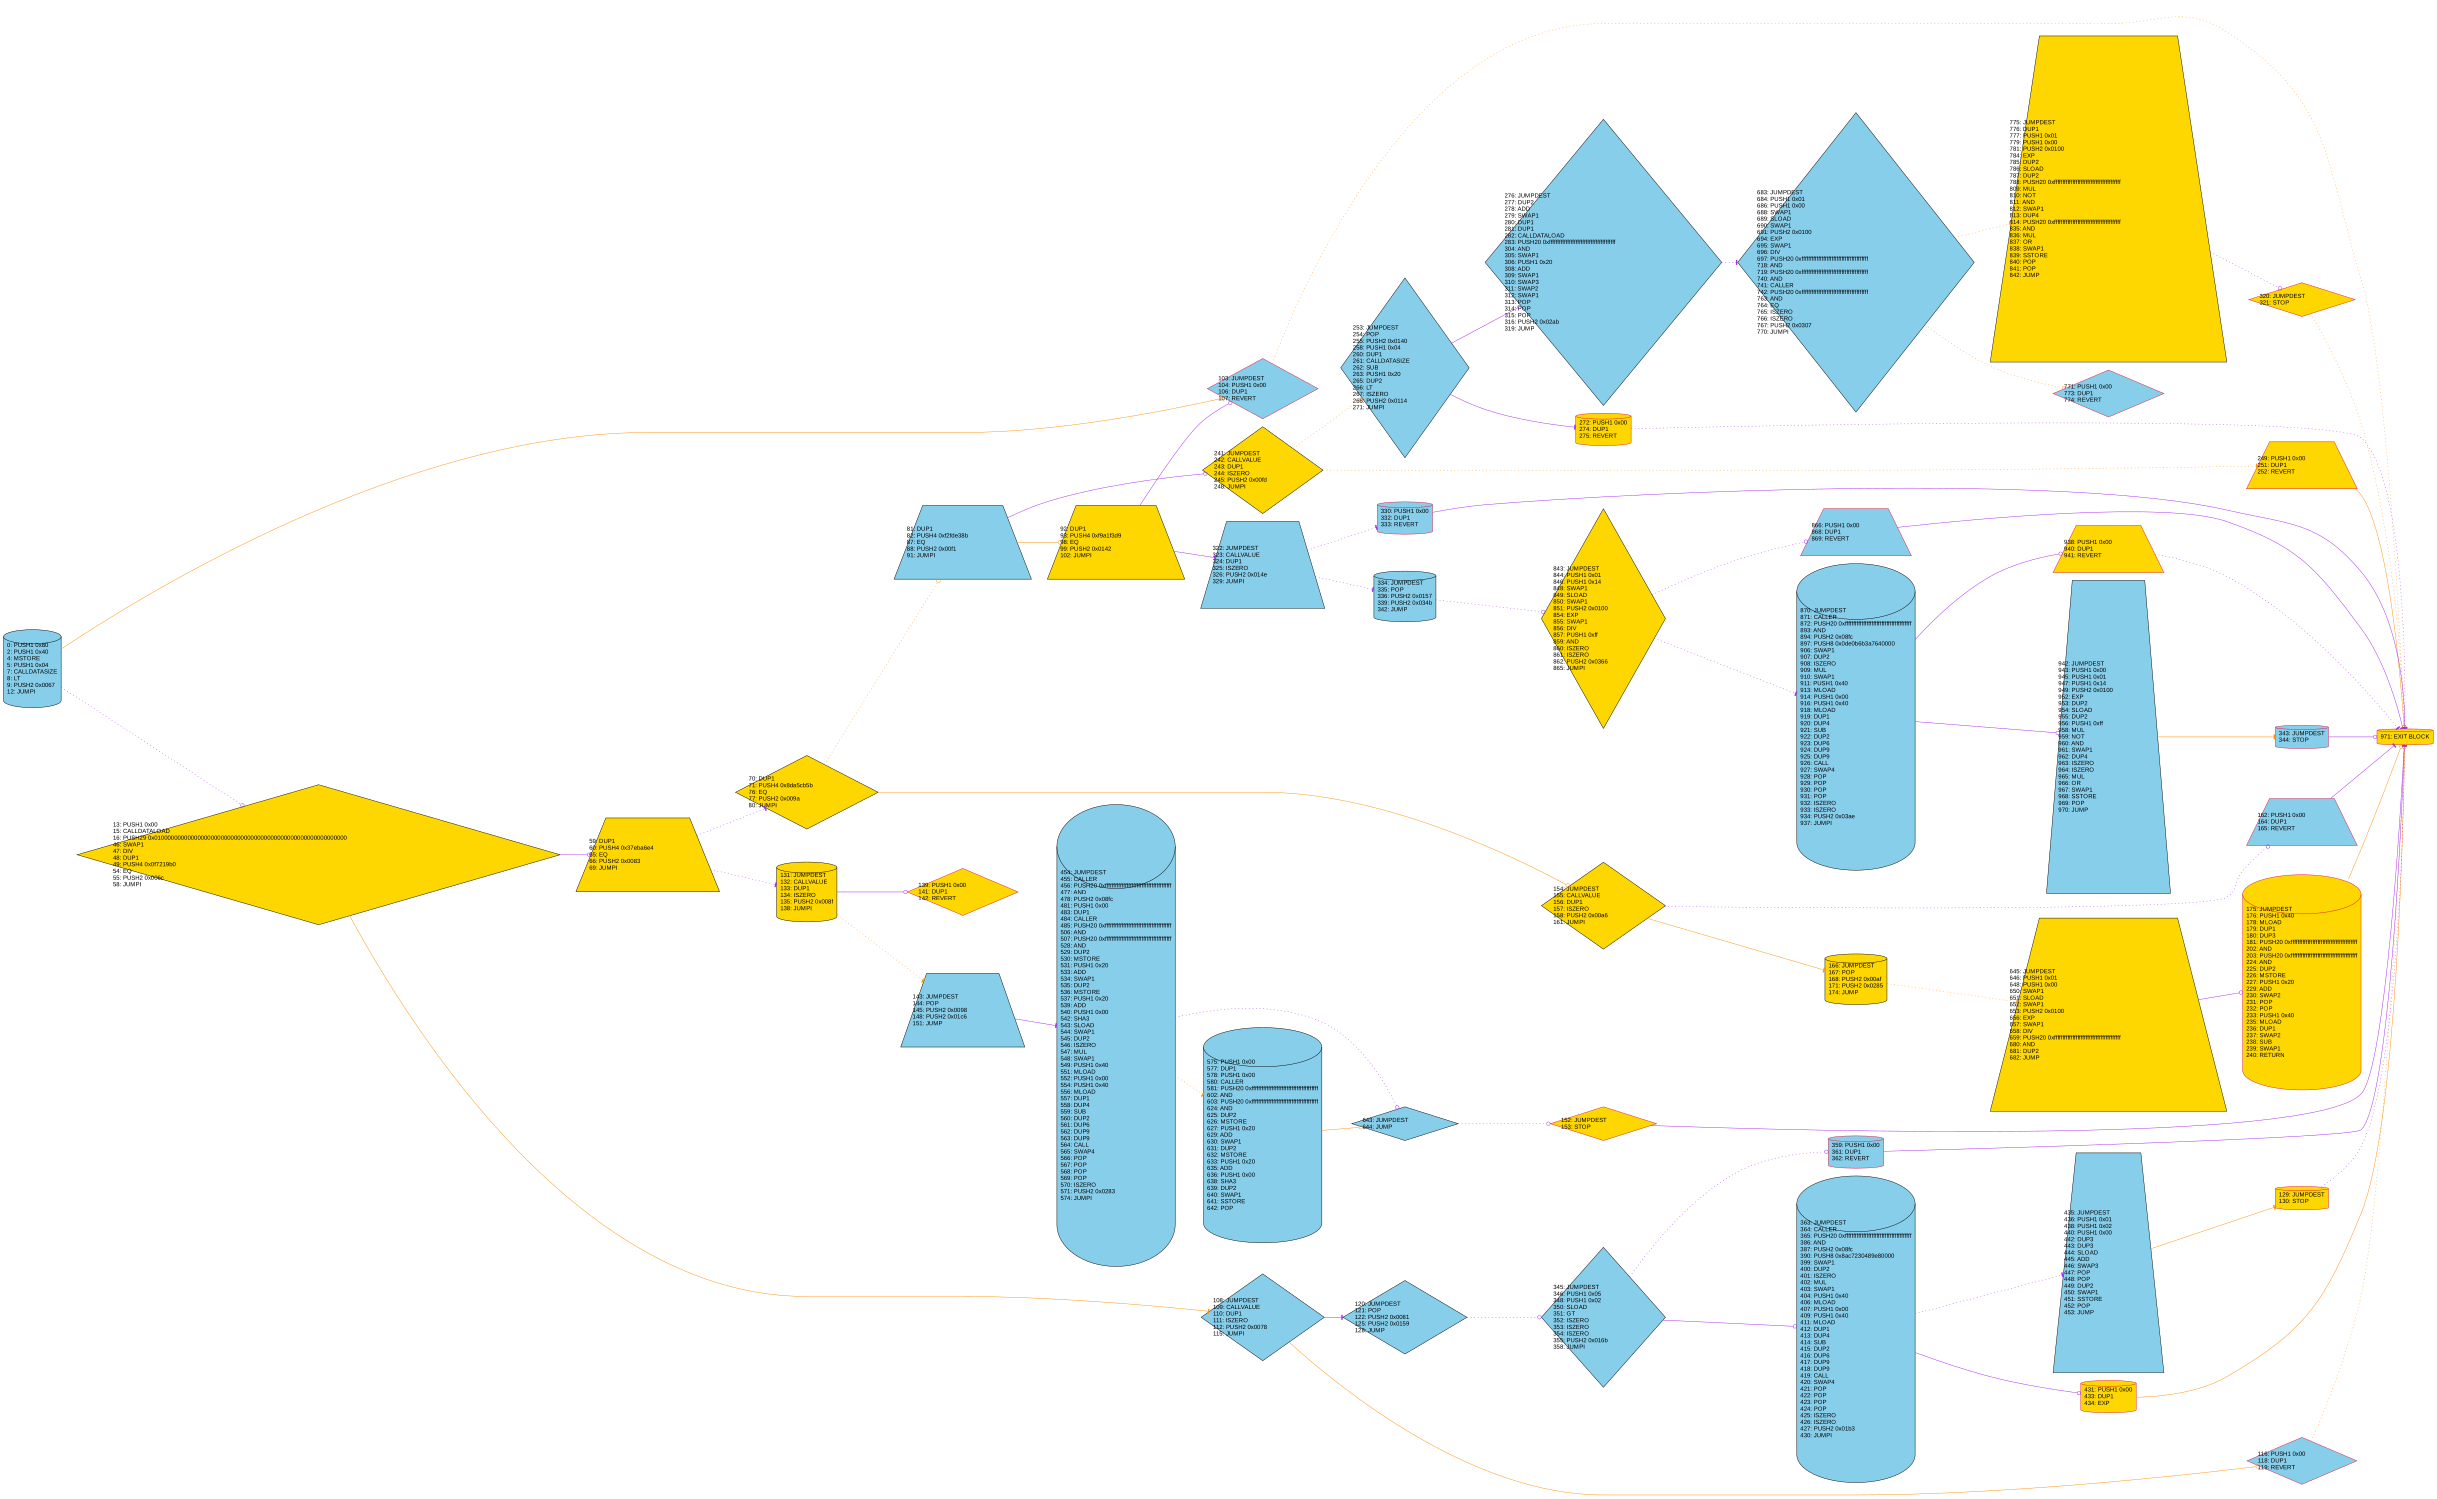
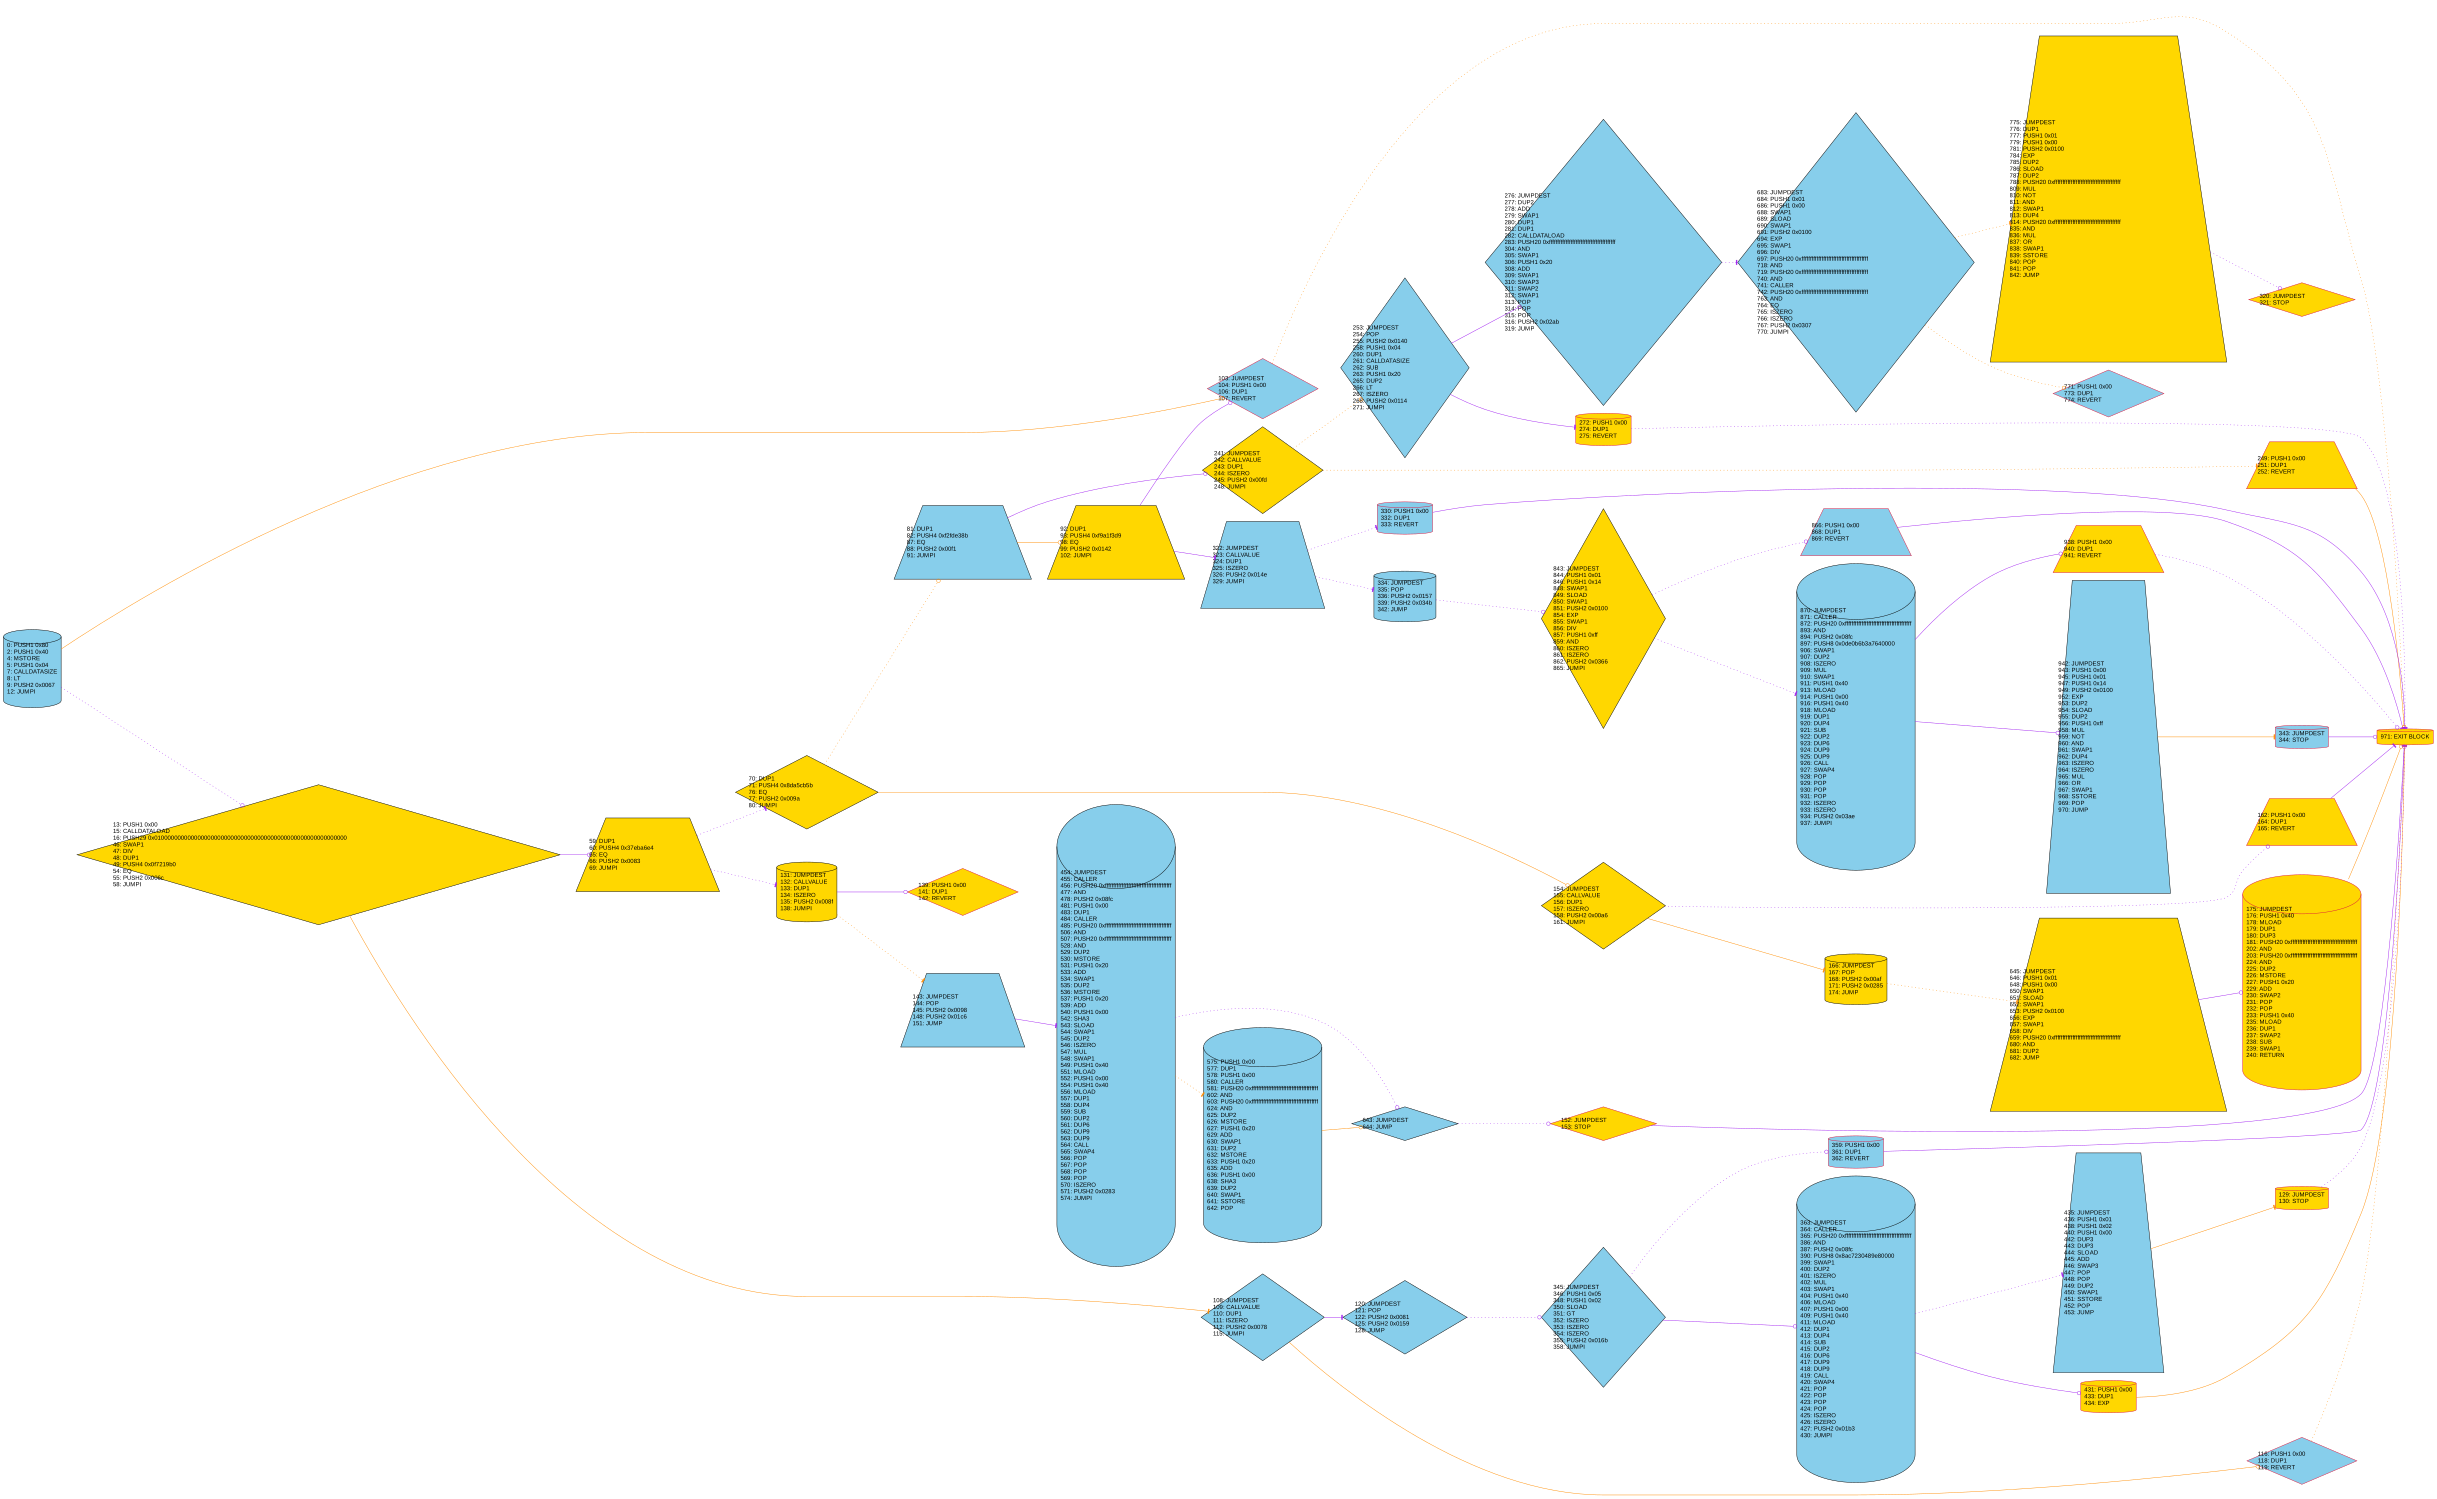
(2382, 513) -> none
(2290, 619) -> (2290, 619)
(2302, 822) -> (2302, 822)
